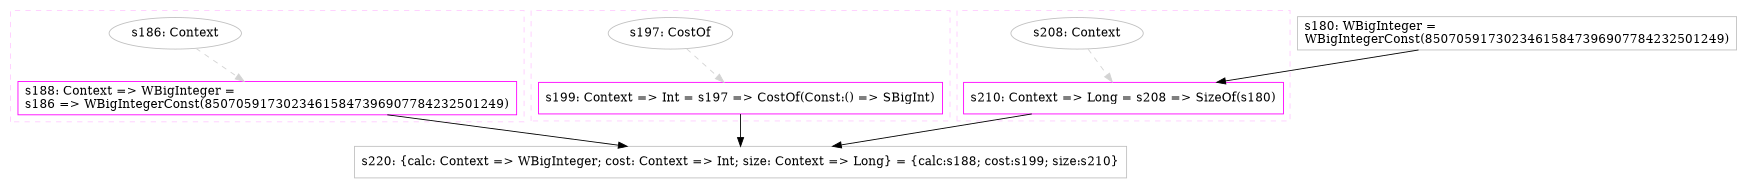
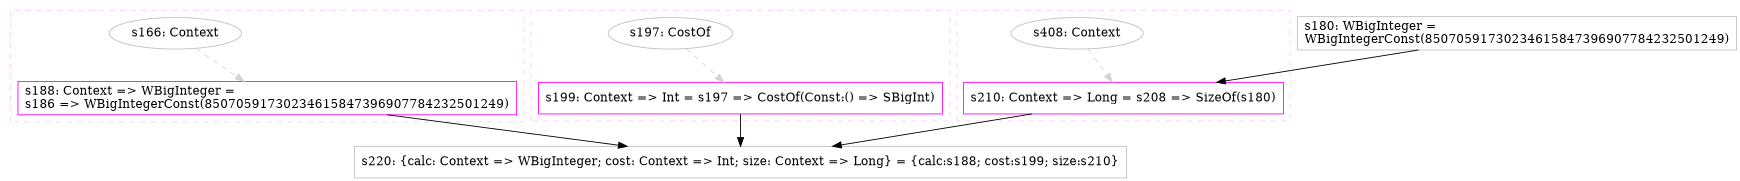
(175, 33) -> (175, 33)
(1077, 33) -> (1077, 33)
